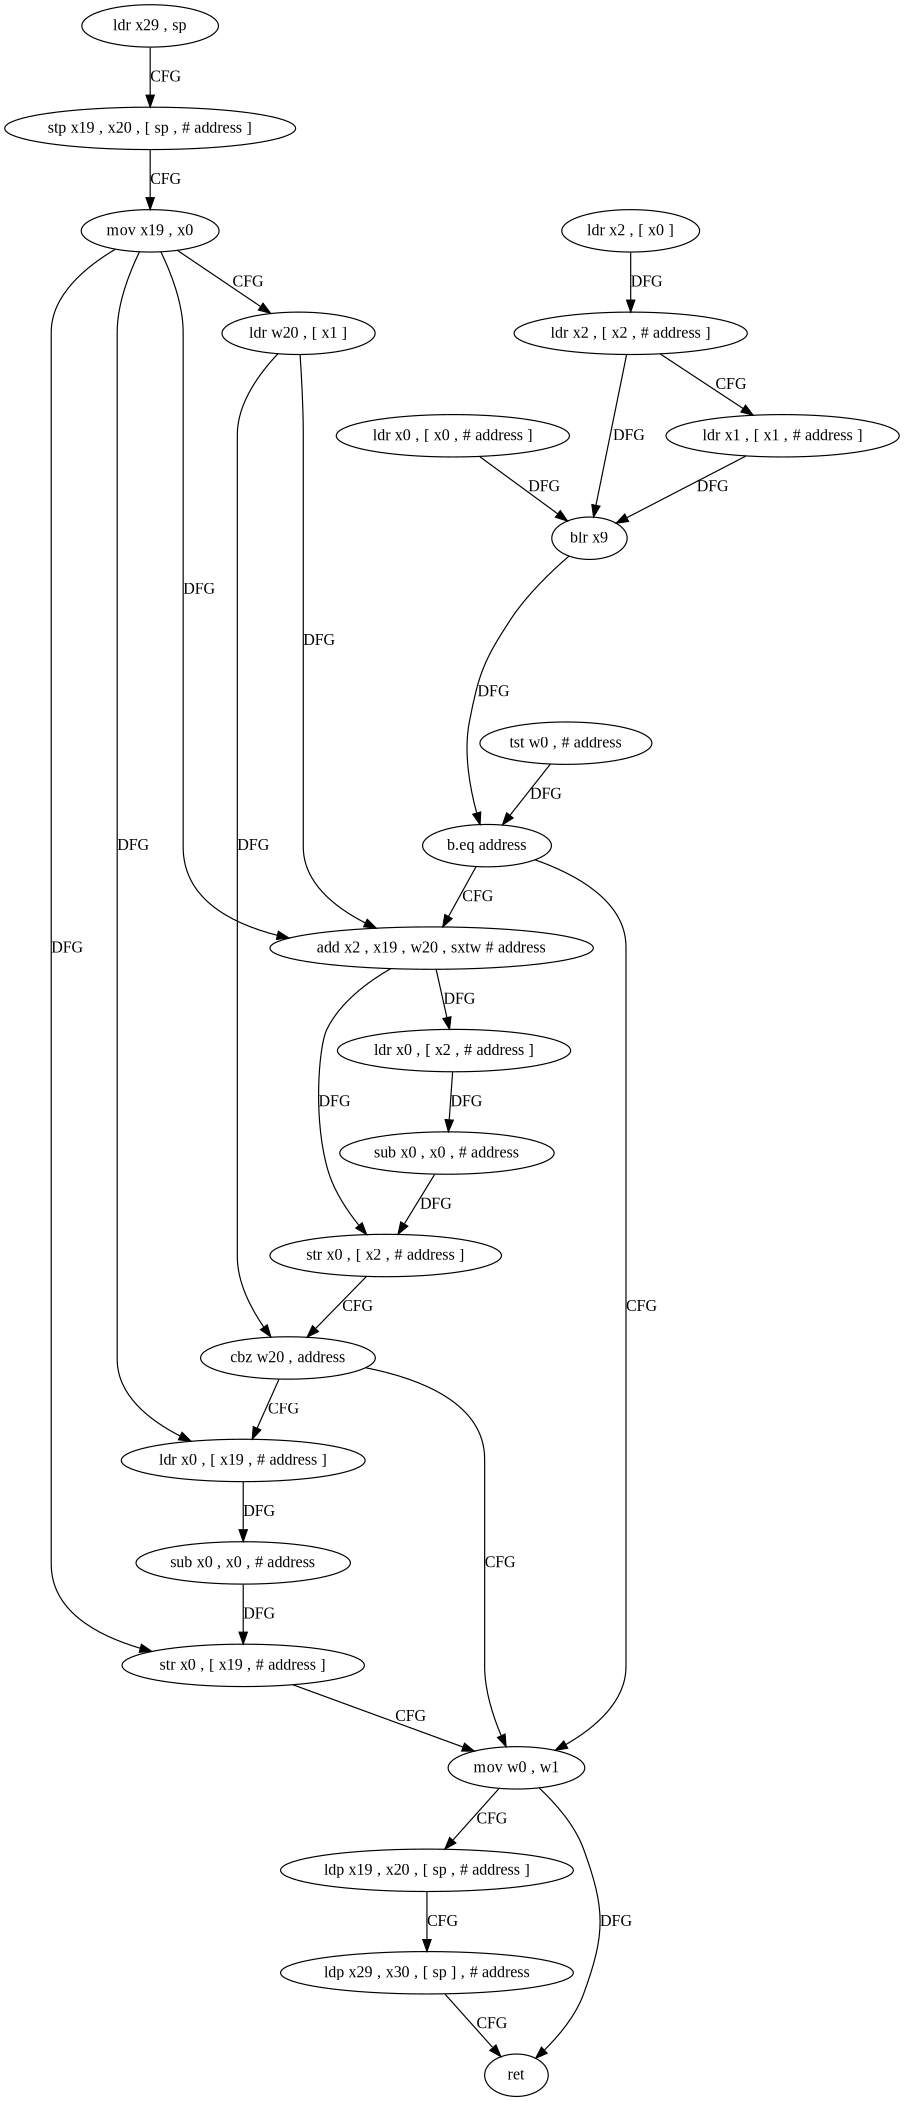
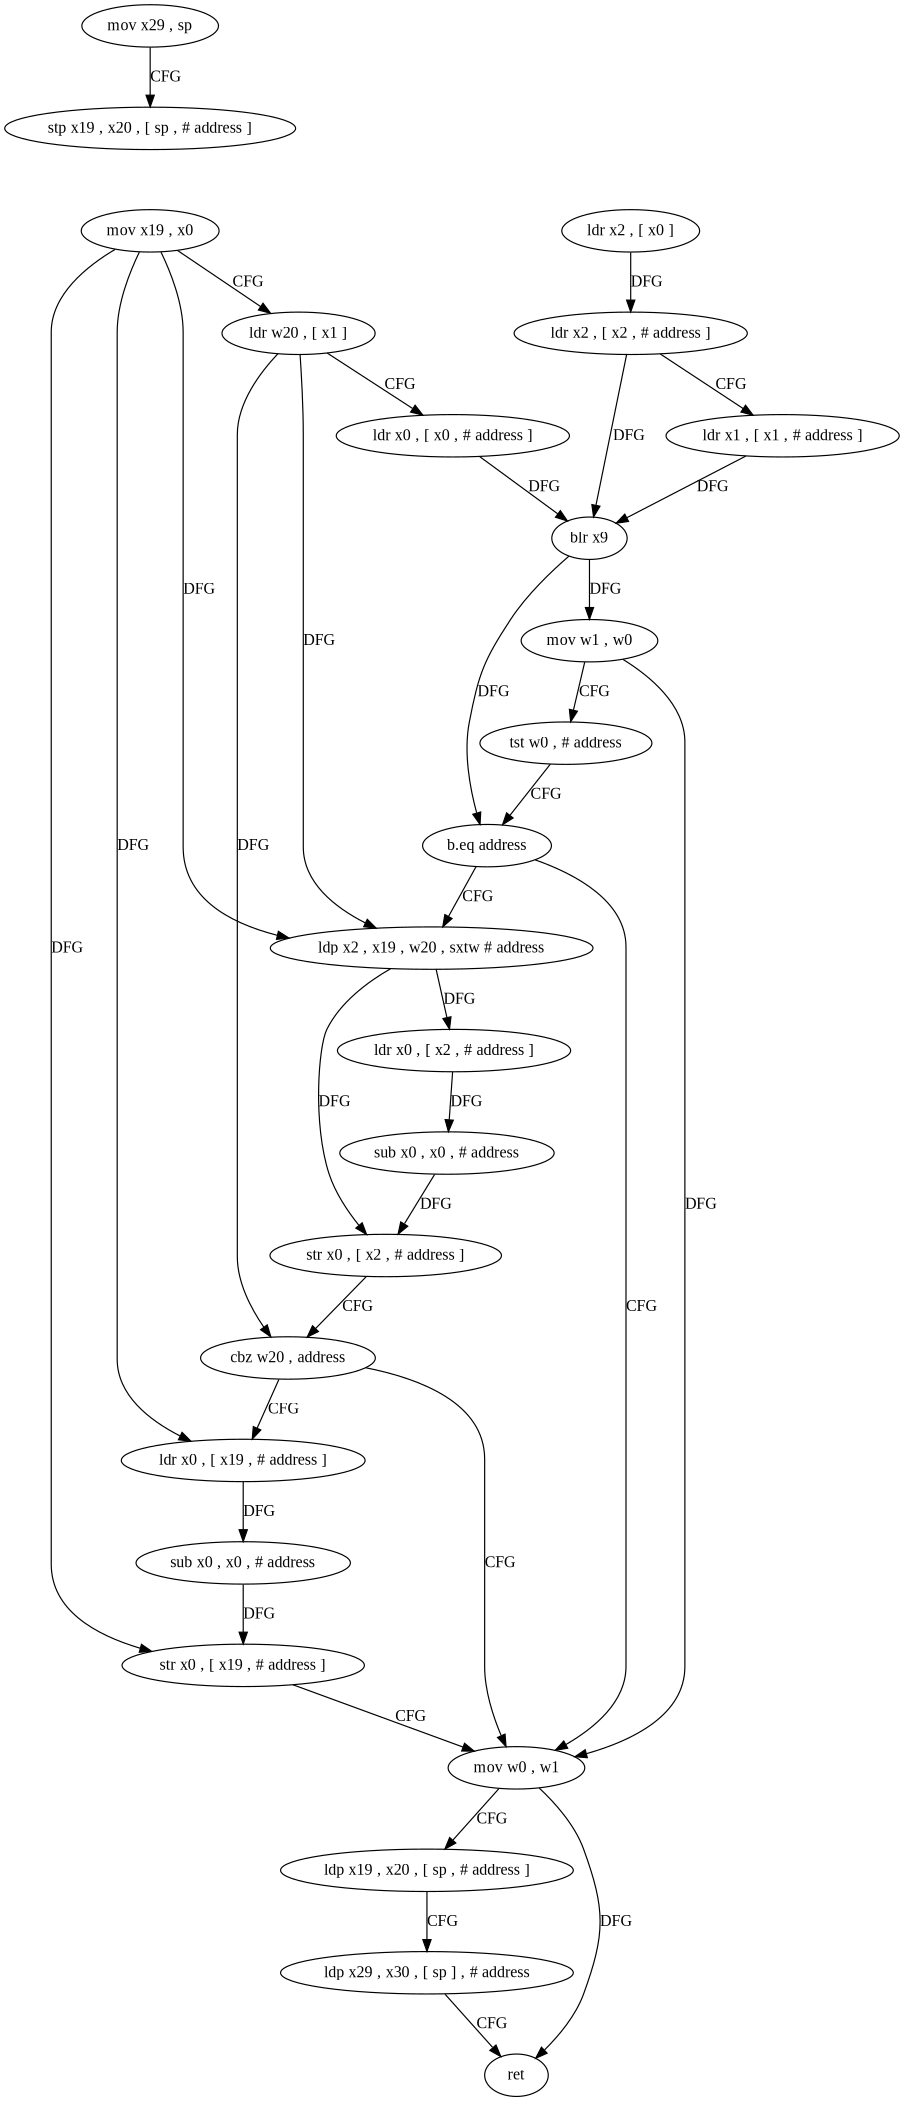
(150, 26) -> (150, 26)
(150, 174) -> none
none -> (370, 381)
none -> (589, 641)
(546, 794) -> (546, 794)
(432, 948) -> (432, 948)
